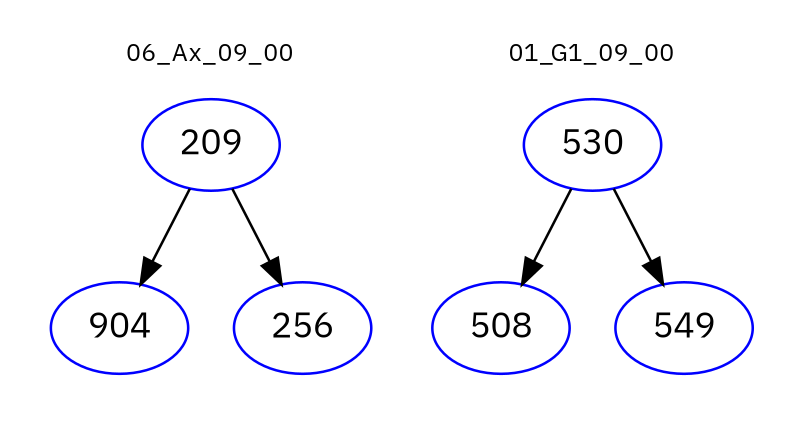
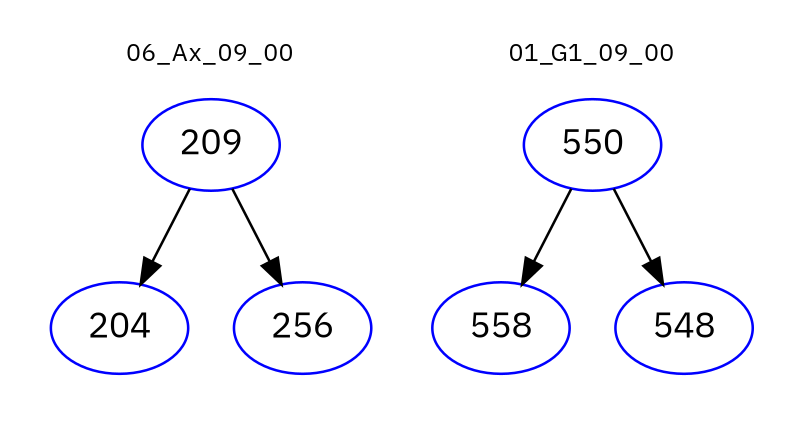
(593, 145) -> (593, 145)
(120, 328) -> (120, 328)
(501, 328) -> (501, 328)
(684, 328) -> (684, 328)
